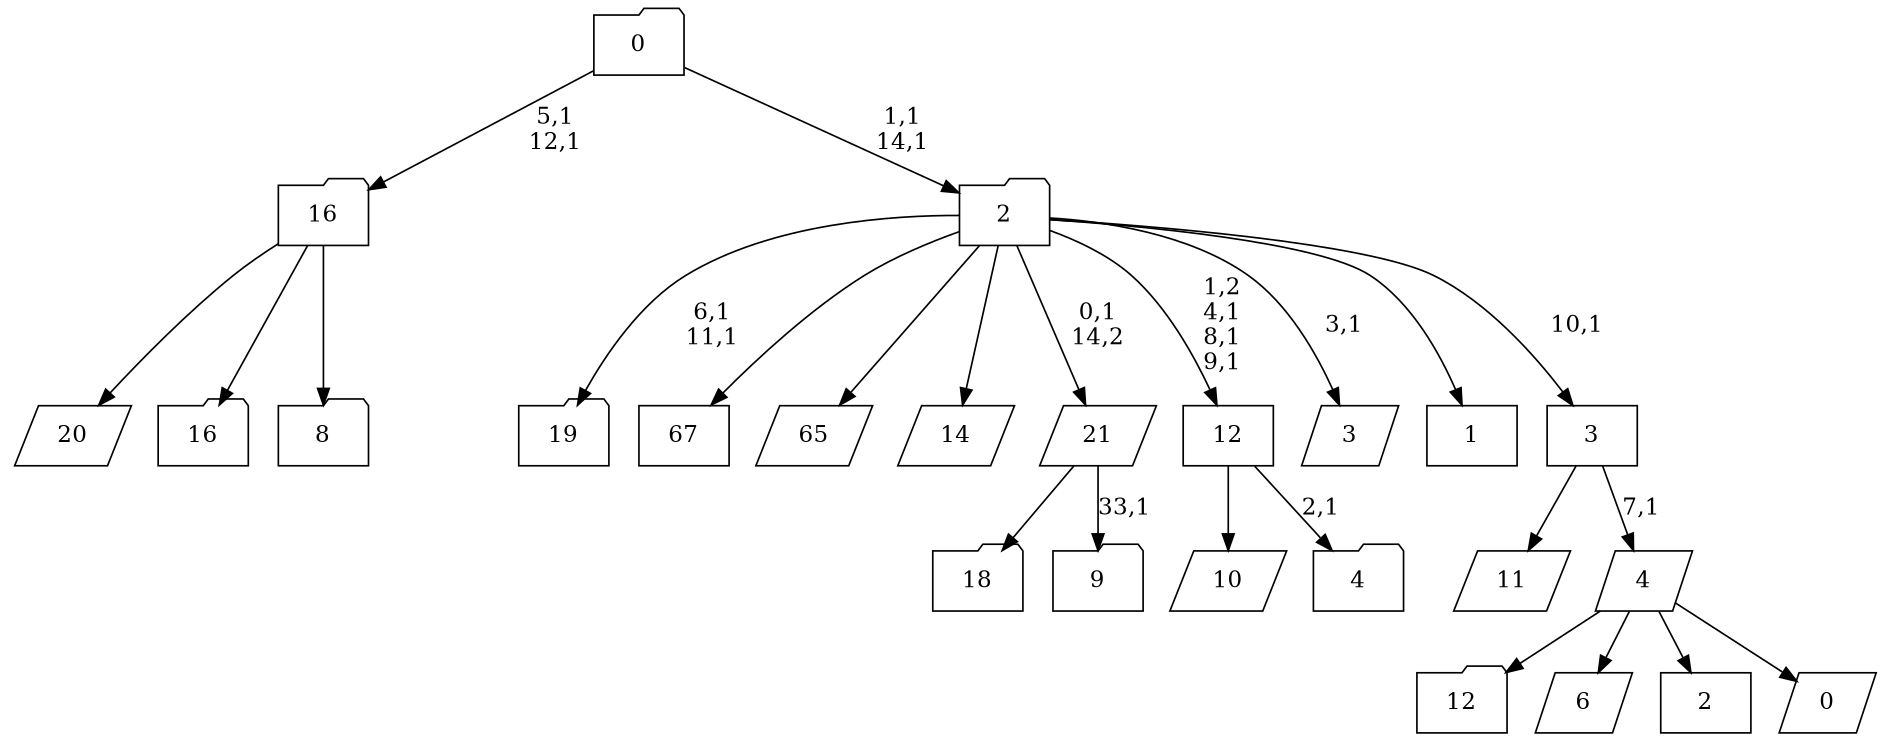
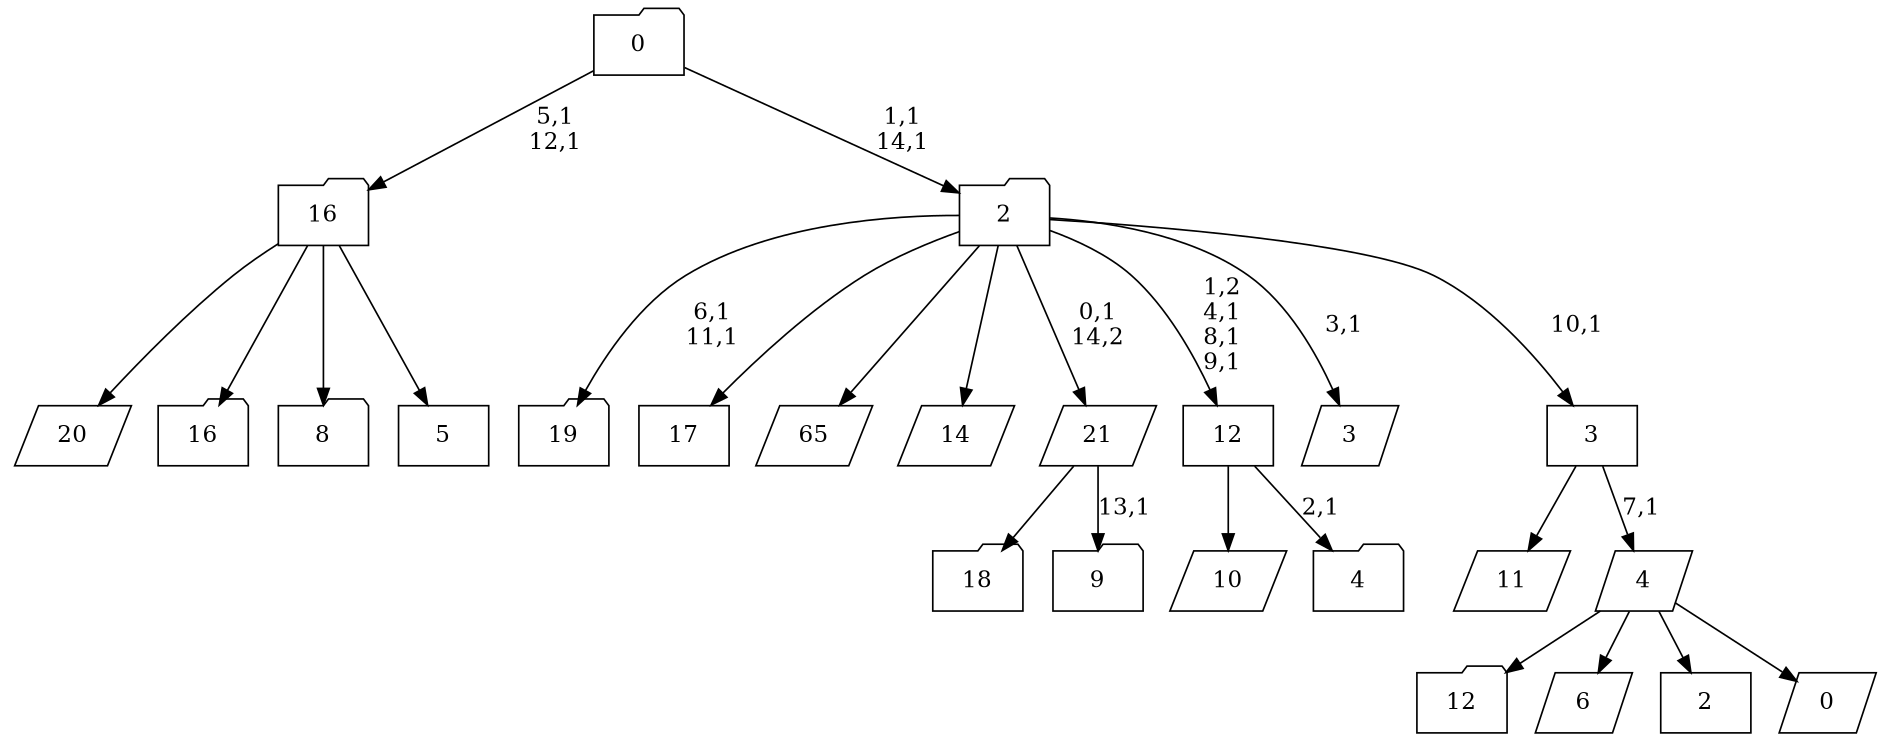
none -> (444, 436)
(684, 436) -> (684, 436)
(1472, 436) -> none
(1125, 508) -> (1125, 508)
